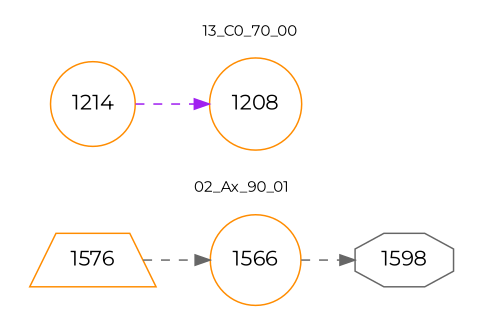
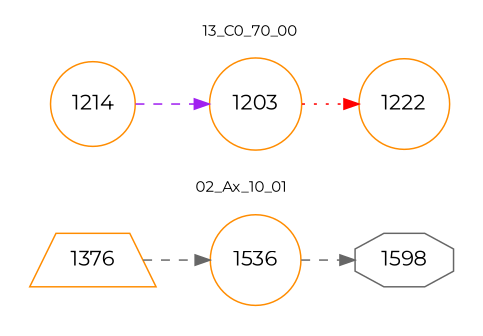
(256, 104) -> (256, 104)
none -> (404, 104)
(242, 188) -> (242, 188)
(93, 260) -> (93, 260)
(256, 260) -> (256, 260)
